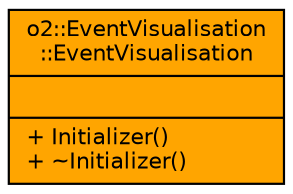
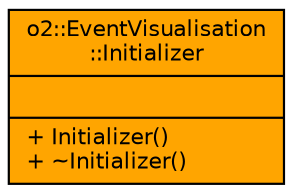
(146, 54) -> (146, 54)
